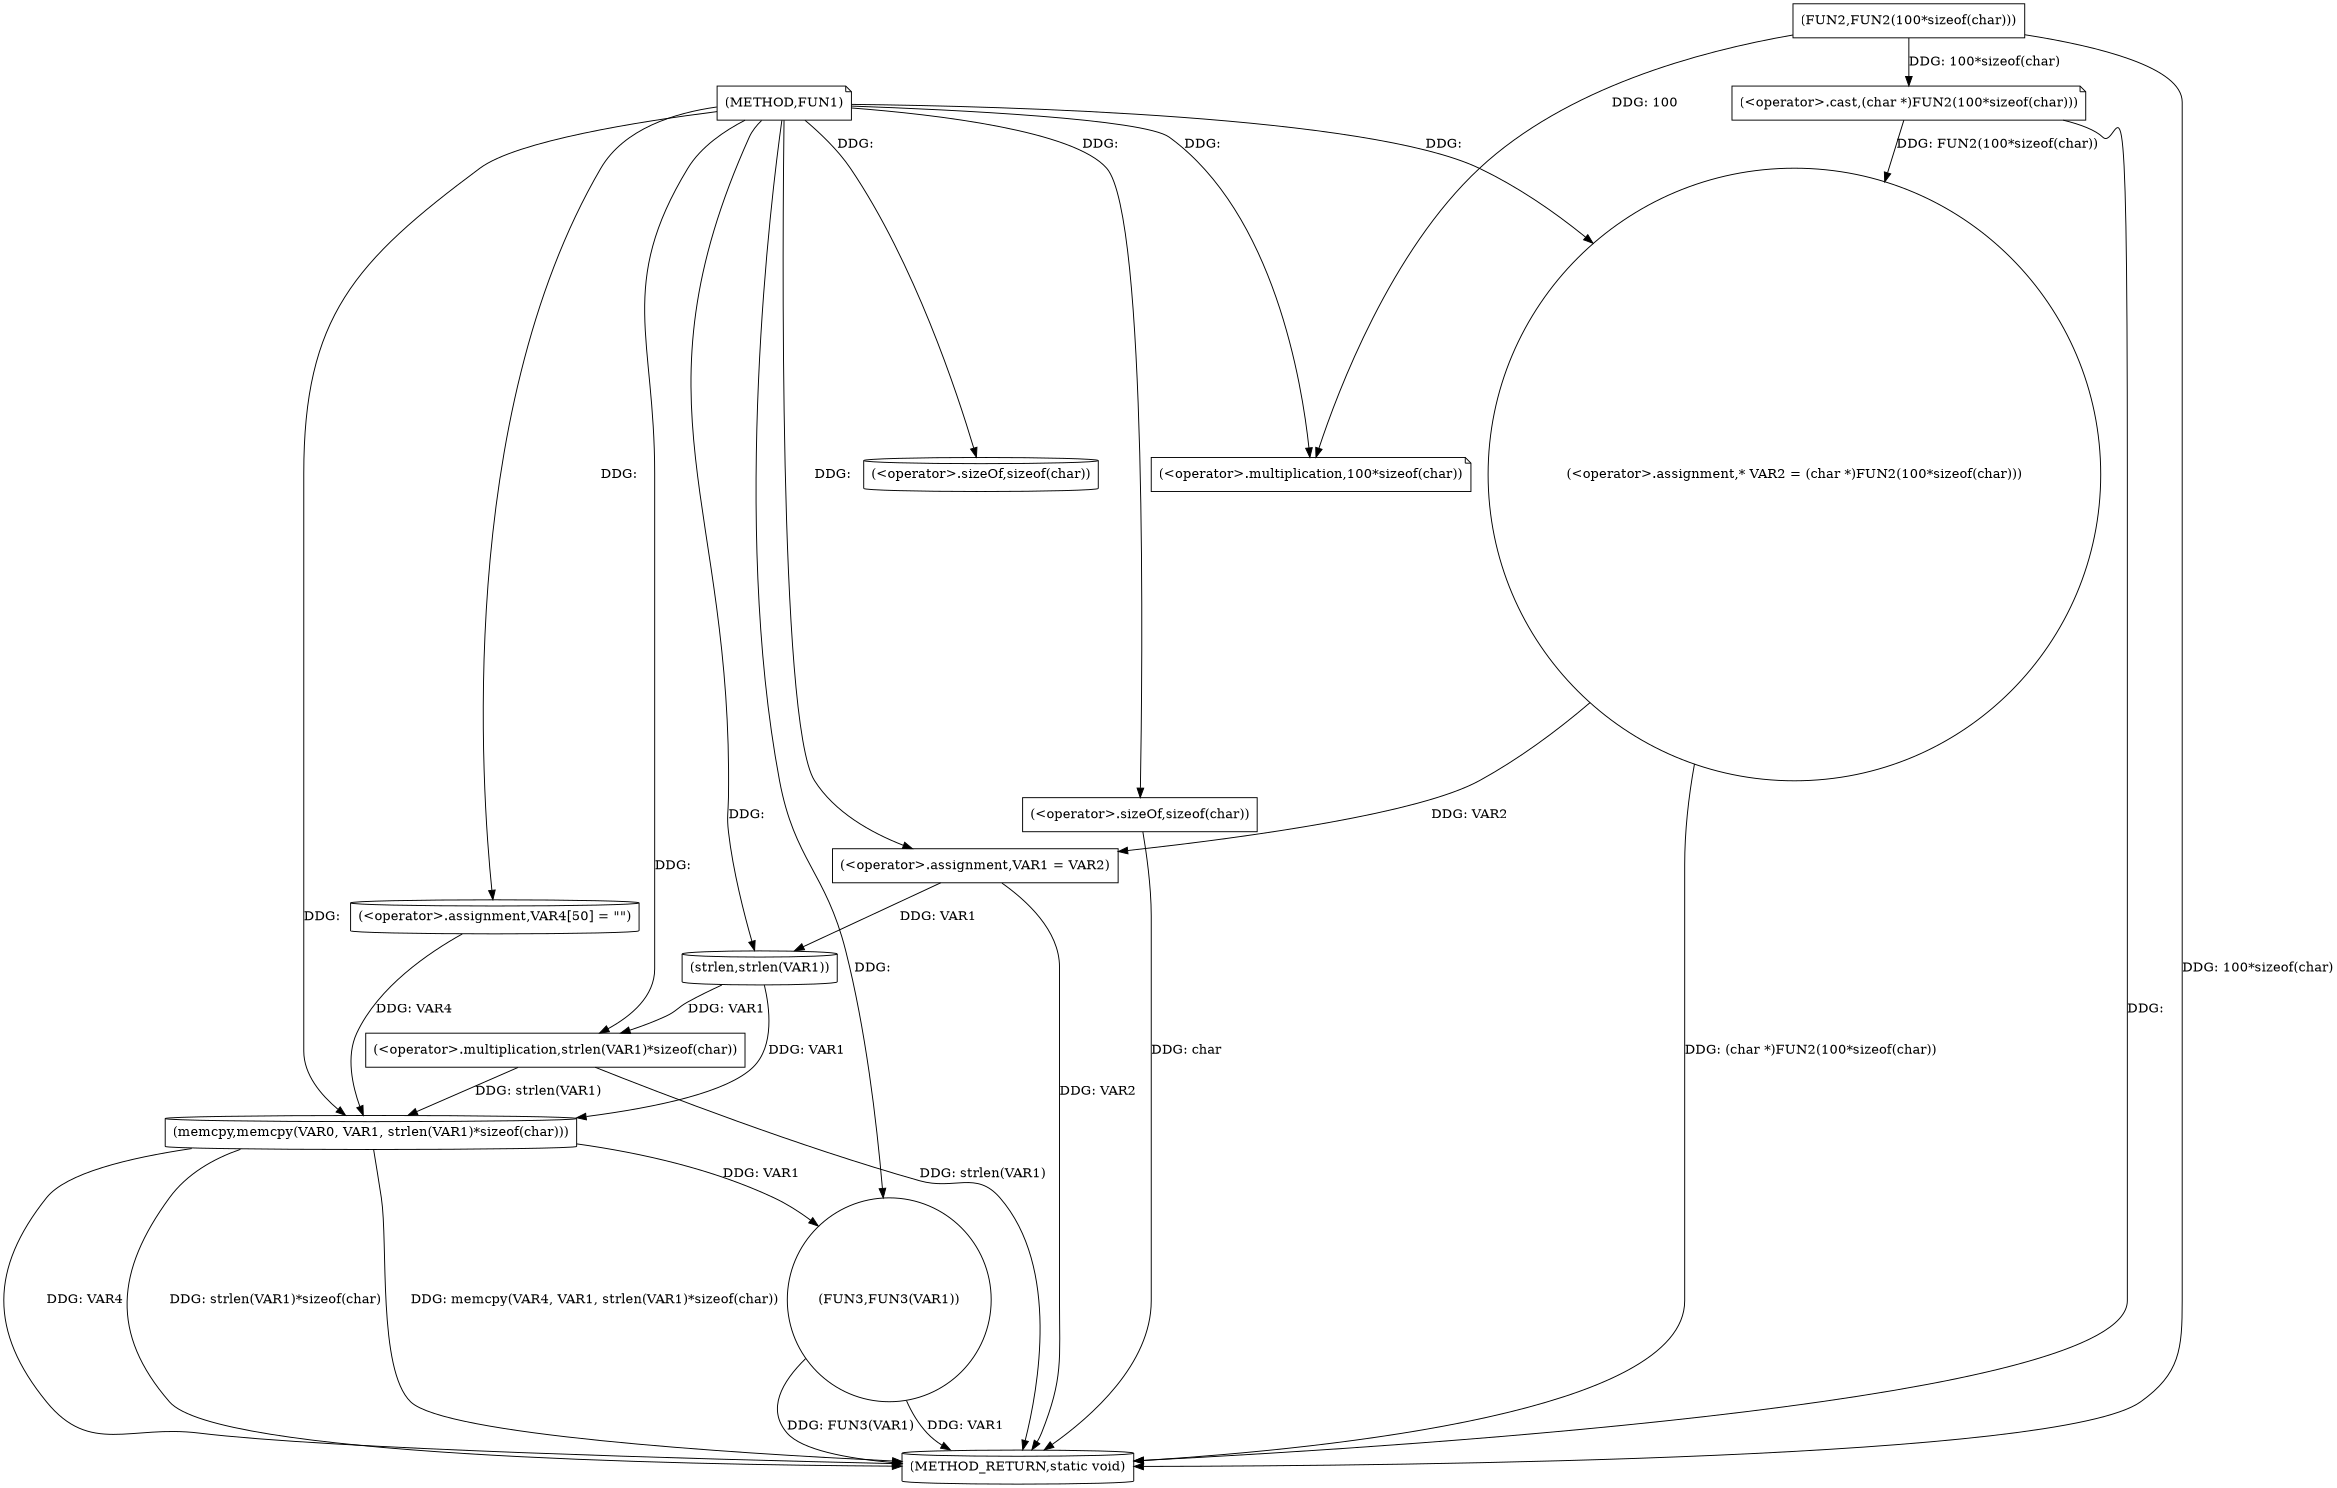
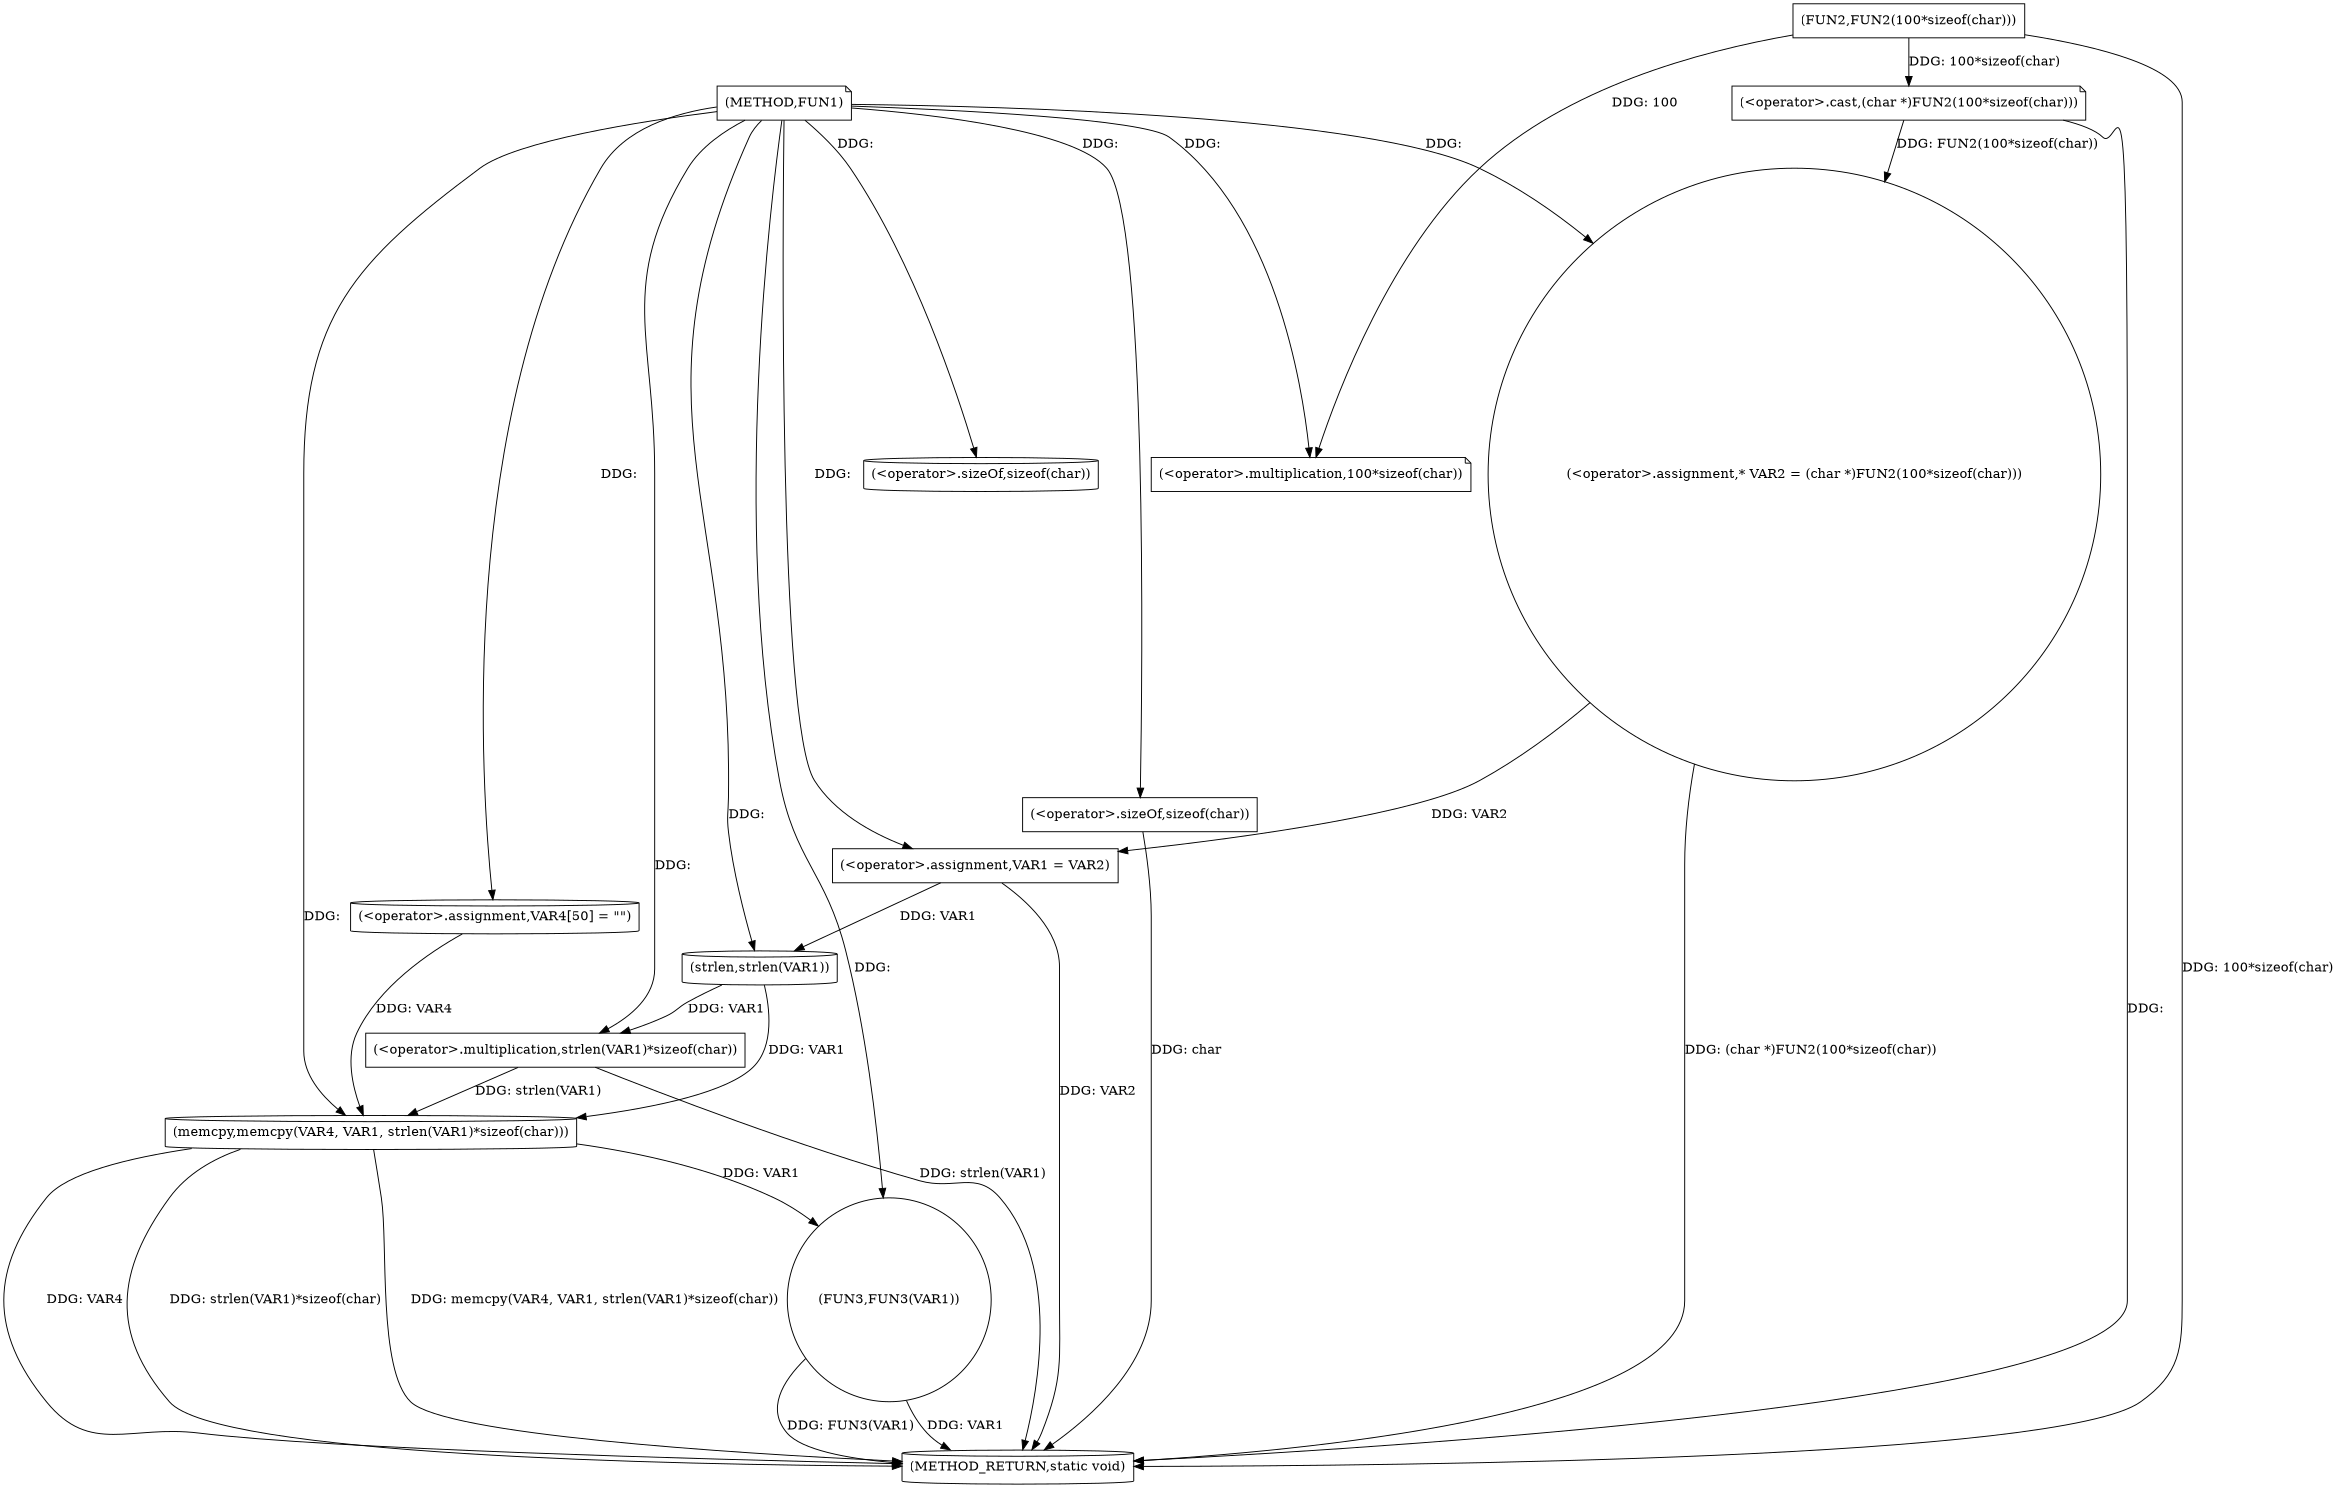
(371, 1132) -> (371, 1132)
